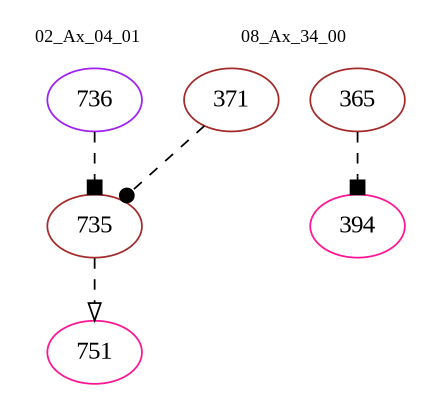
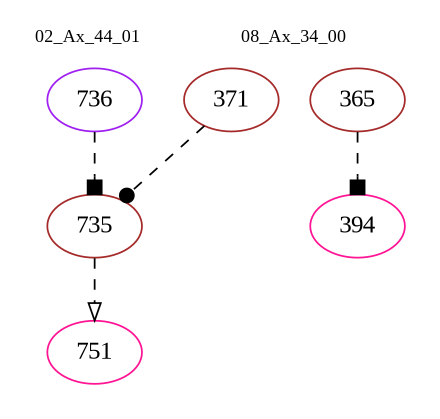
(89, 38) -> (89, 38)
